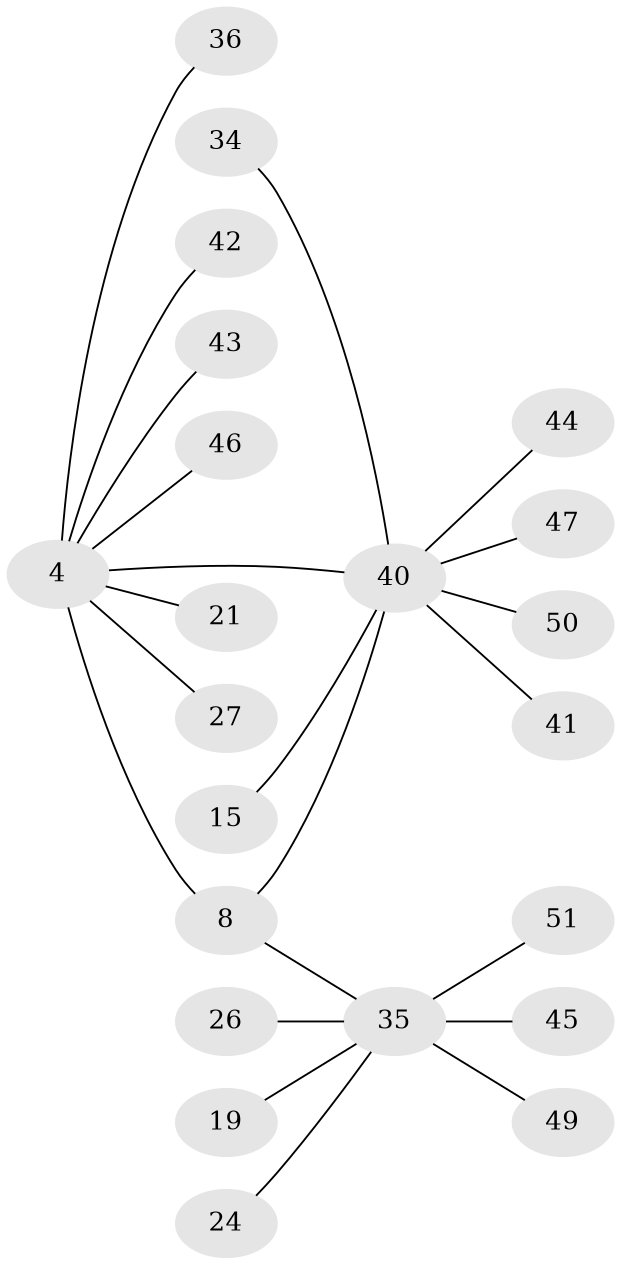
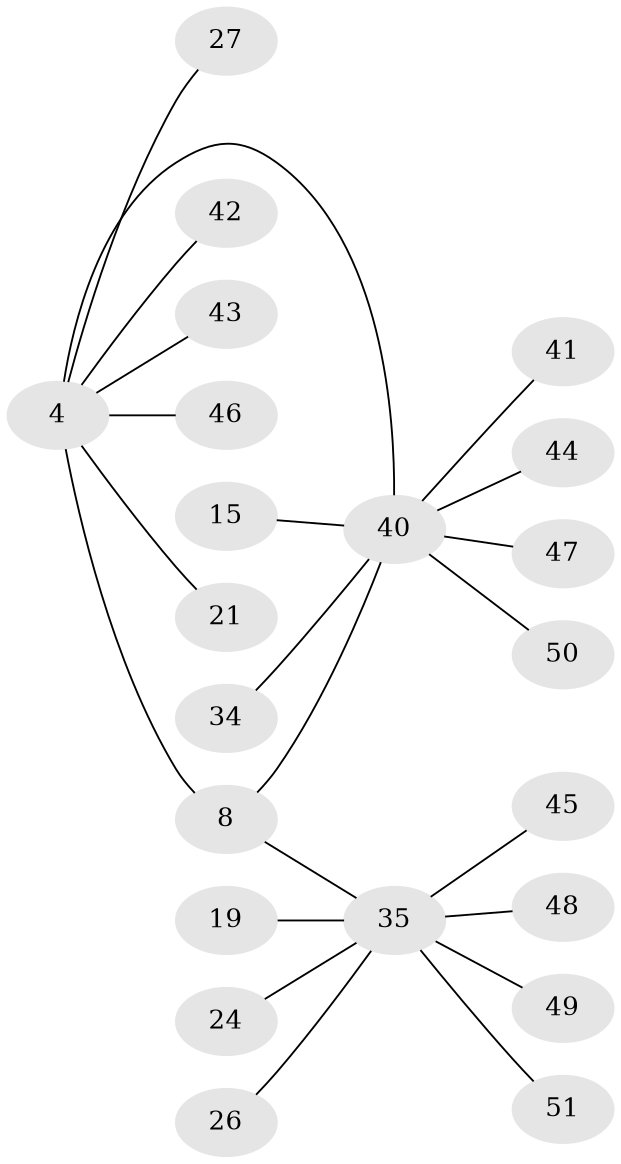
(226, 41) -> none
none -> (563, 907)
